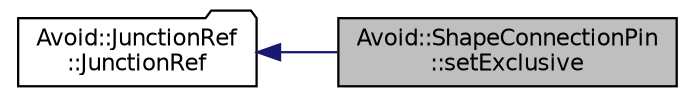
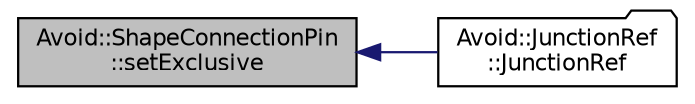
(309, 52) -> (409, 52)
